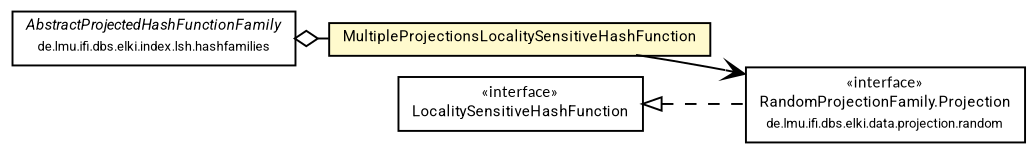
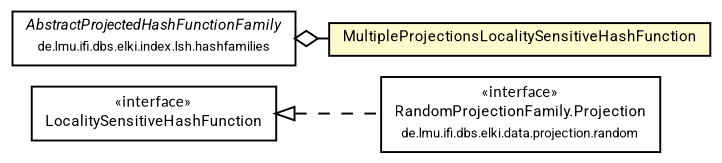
(681, 62) -> none
